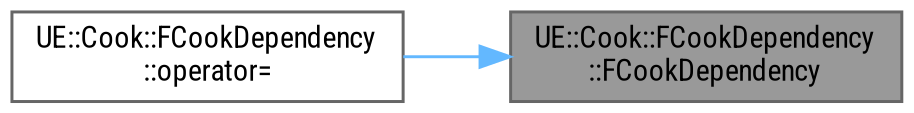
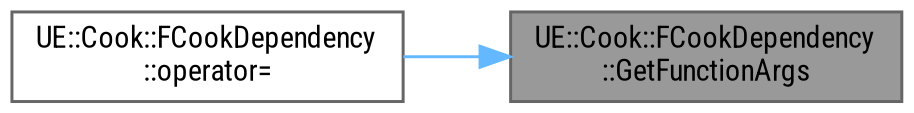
(706, 57) -> (706, 57)
